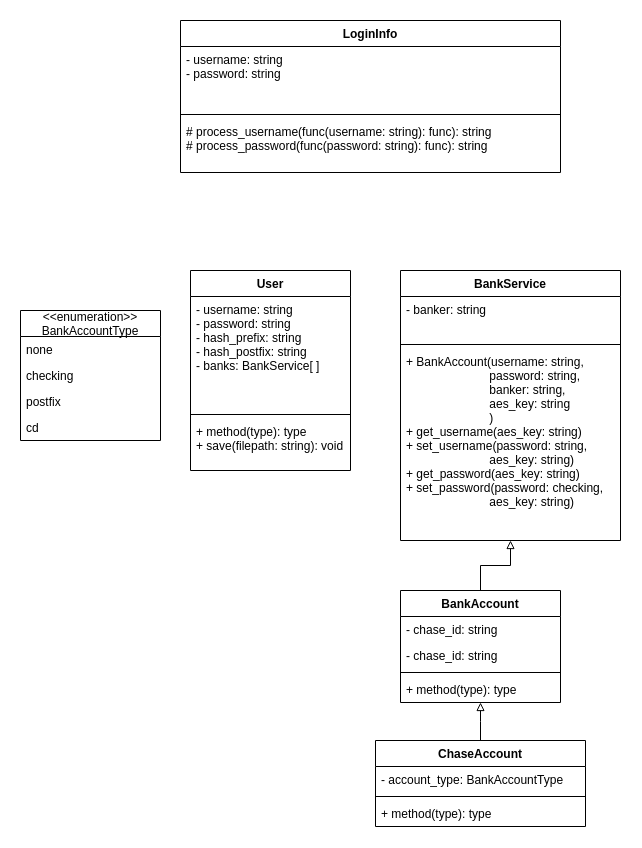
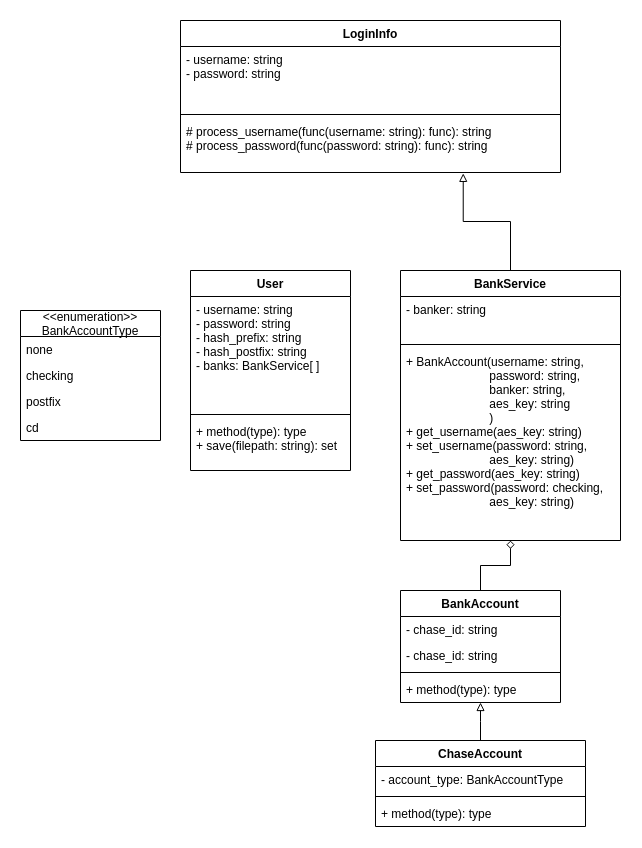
none -> (491, 222)
(259, 432) -> (259, 432)
(511, 550) -> (511, 549)
